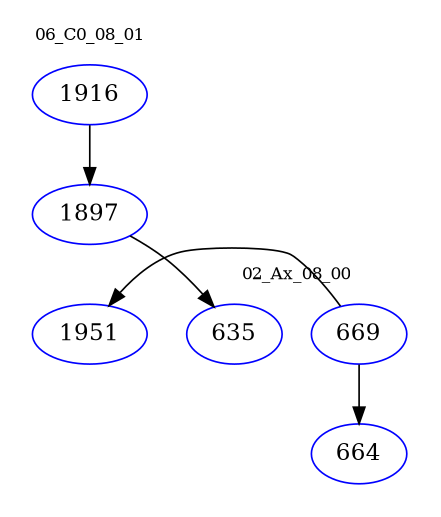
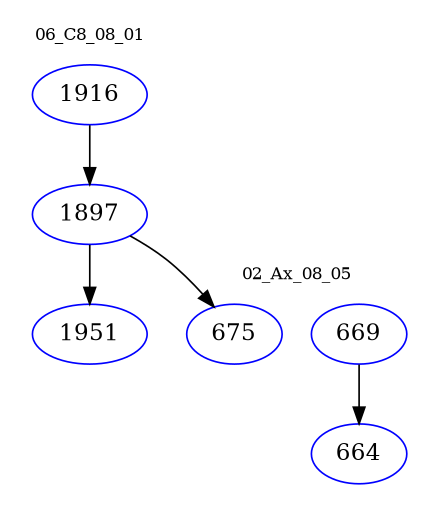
(90, 36) -> (90, 36)
(235, 248) -> (90, 266)
(297, 275) -> (297, 275)
(234, 334) -> (234, 334)
